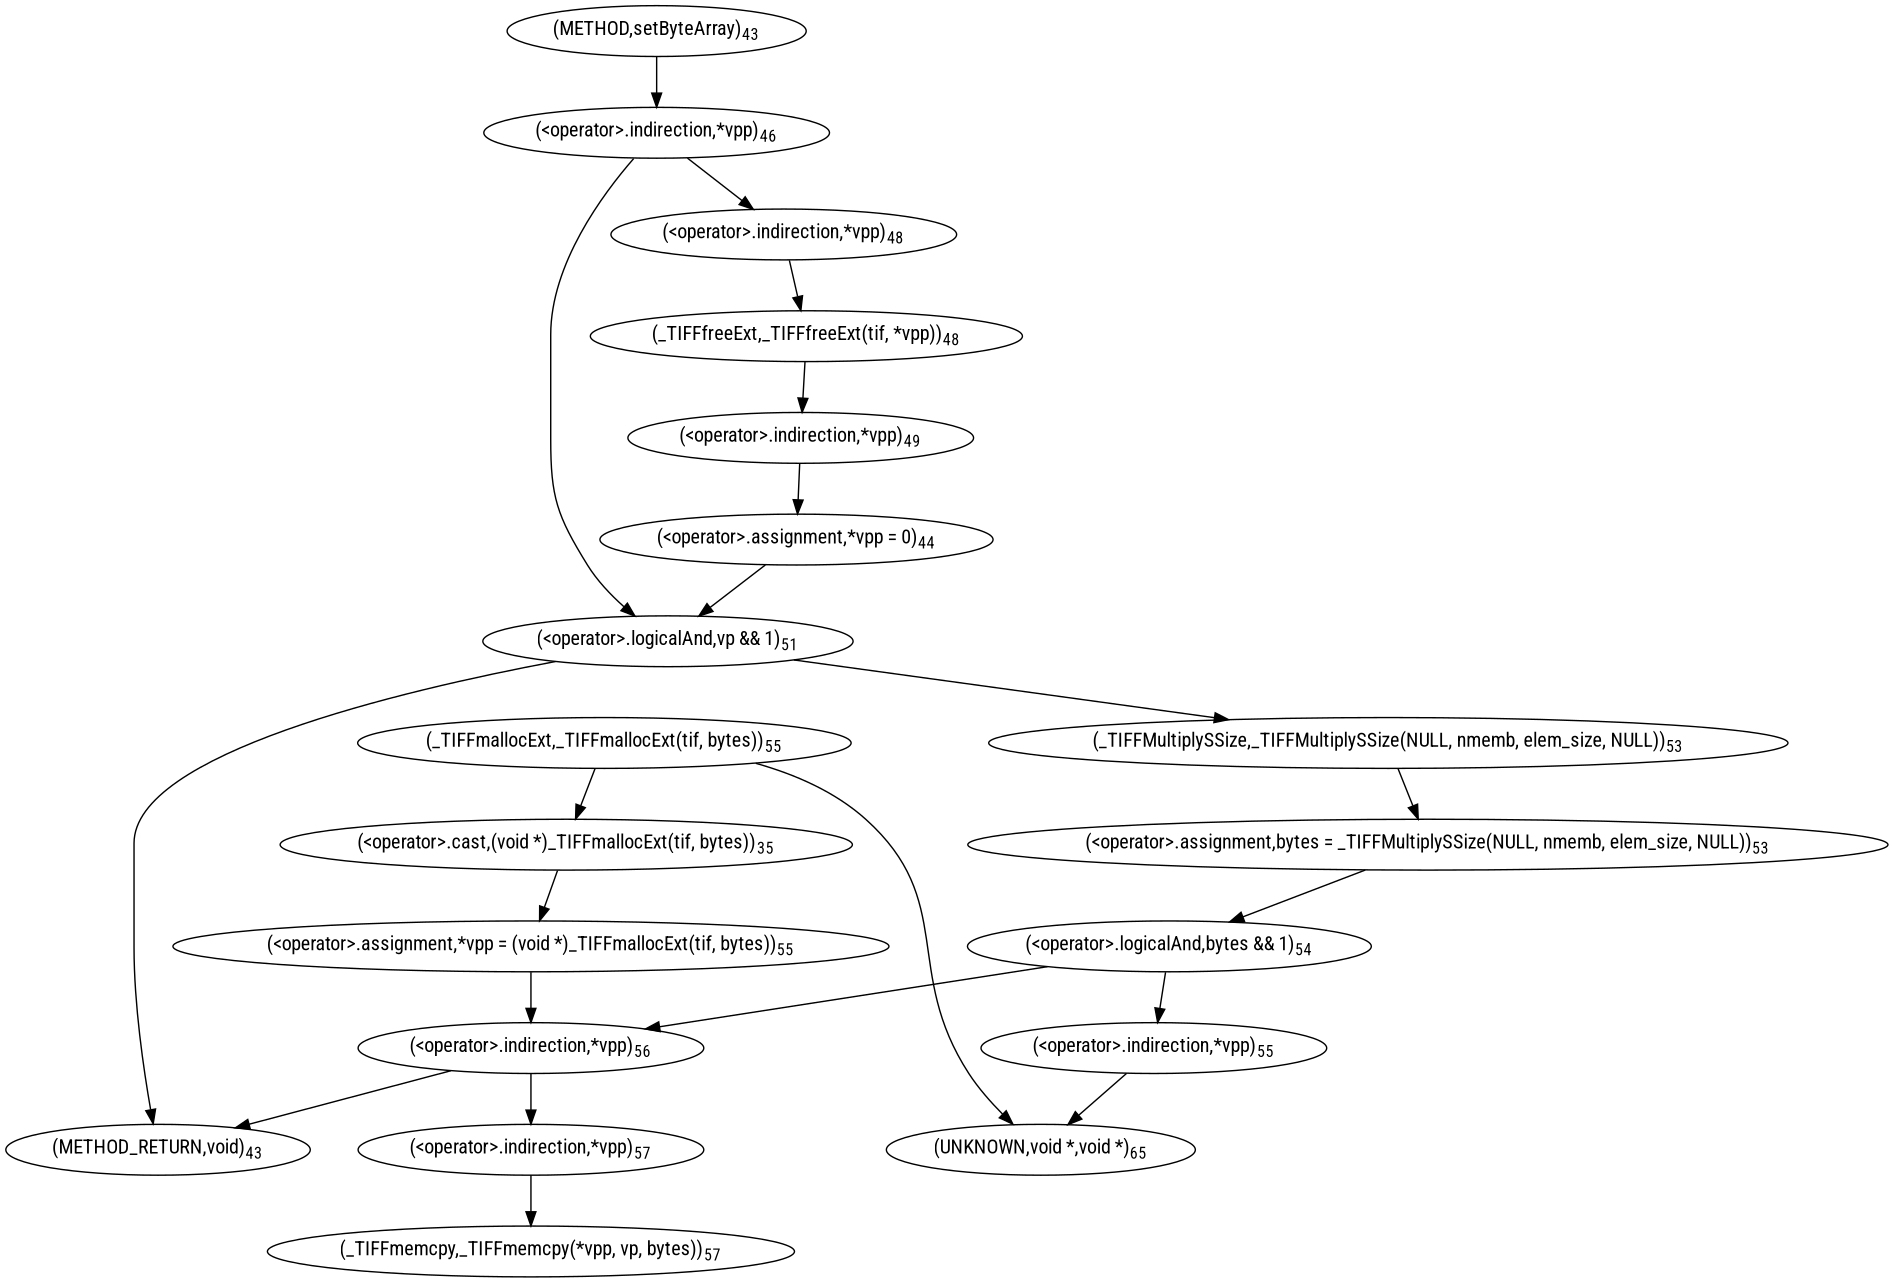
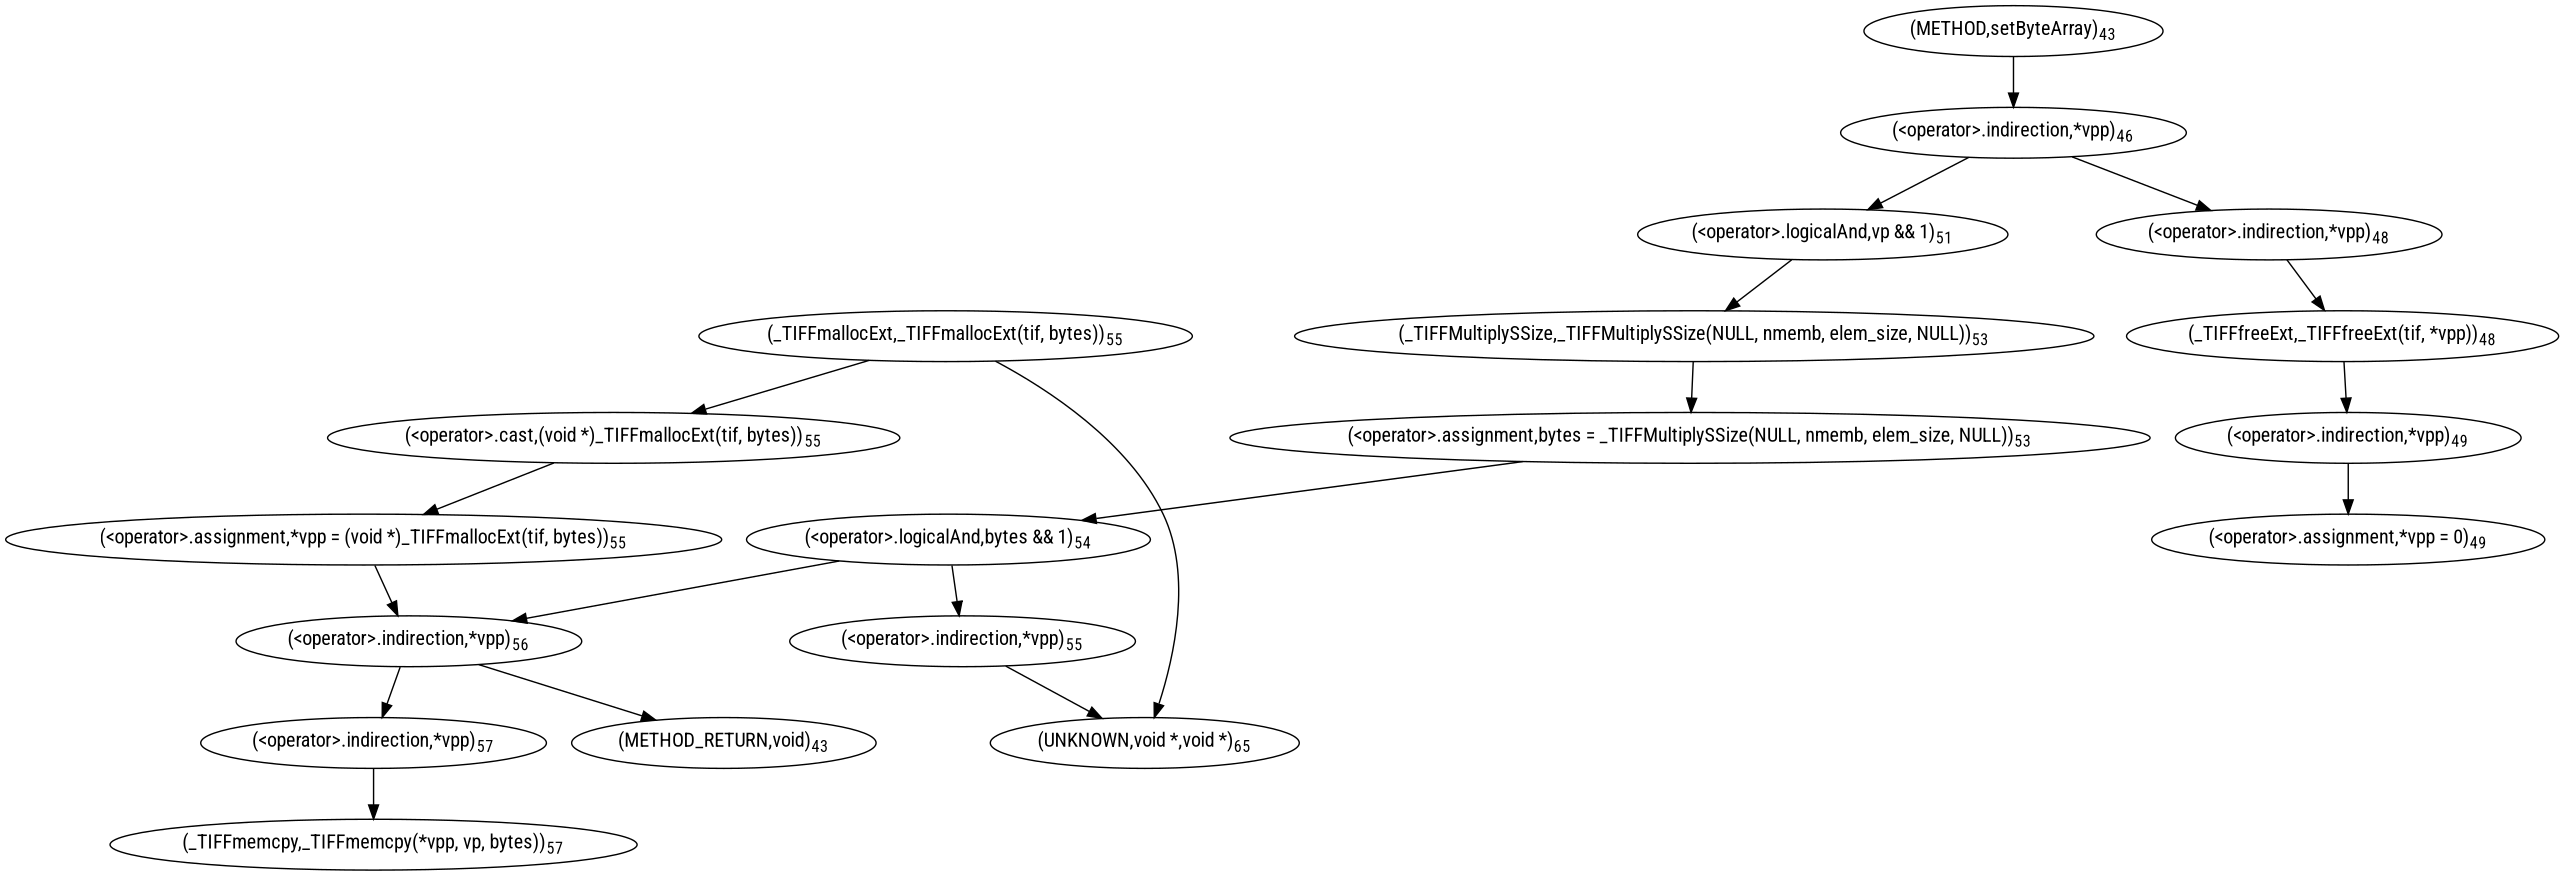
(927, 537) -> (2479, 537)
(738, 586) -> none
(201, 768) -> none
(766, 843) -> (814, 436)
